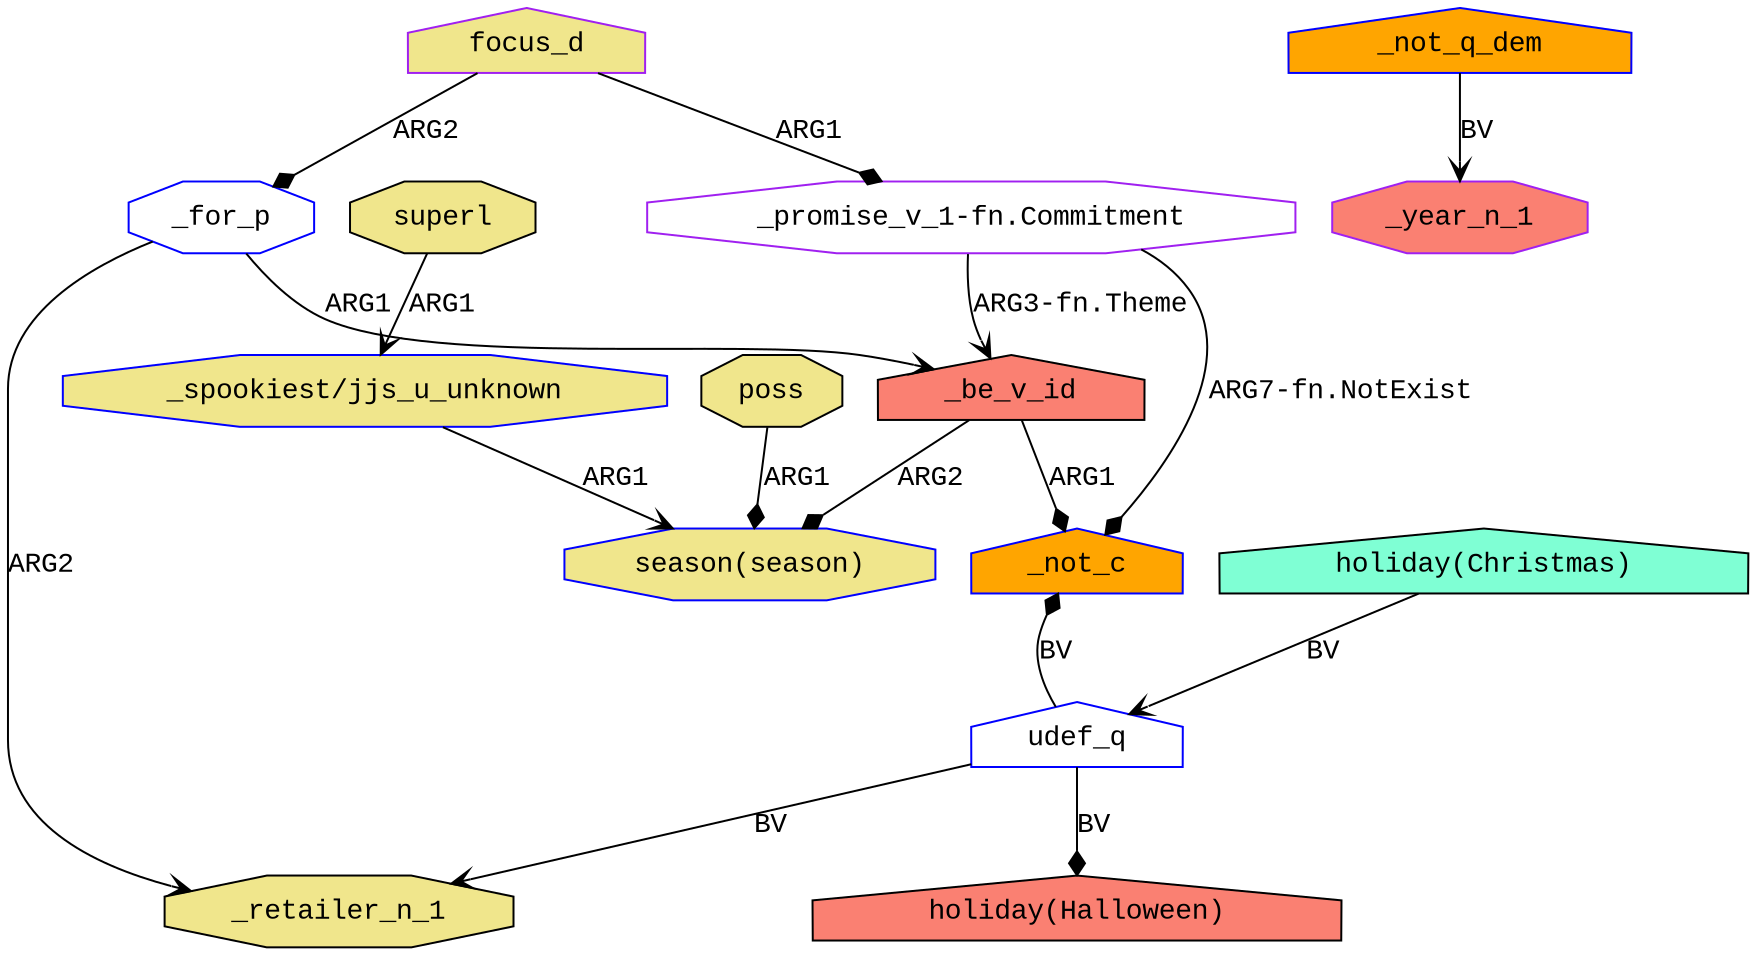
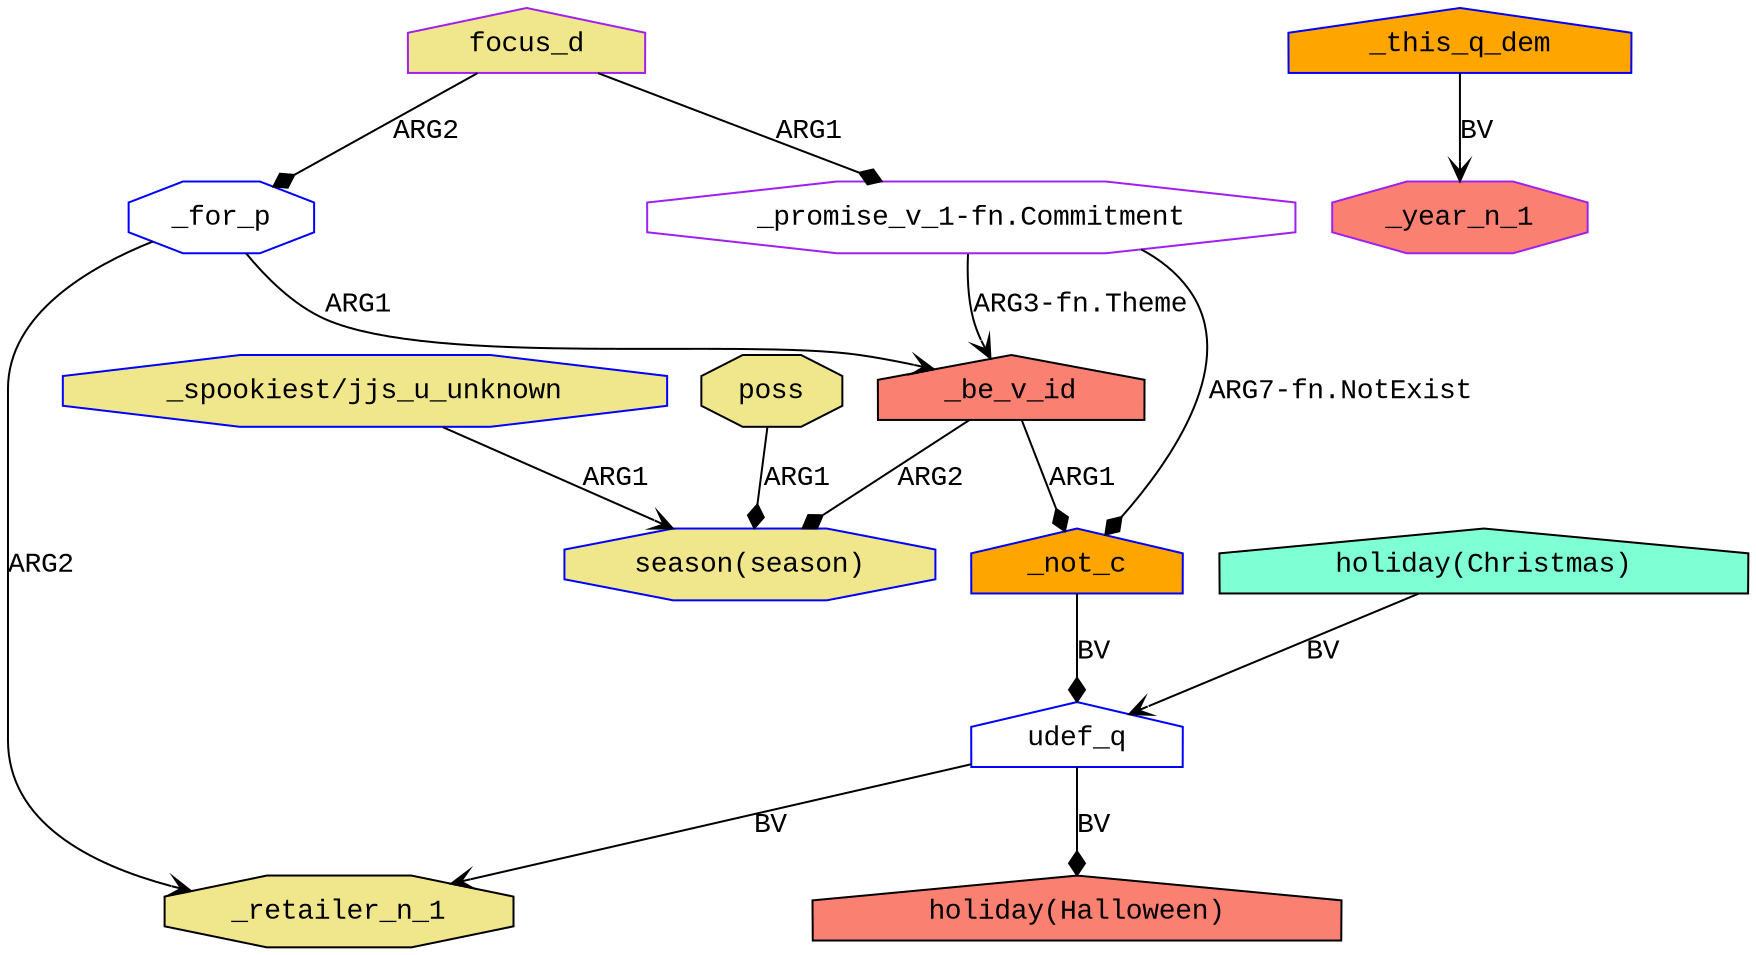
(1460, 44) -> (1460, 44)
(443, 217) -> none
(1038, 662) -> (1077, 635)
